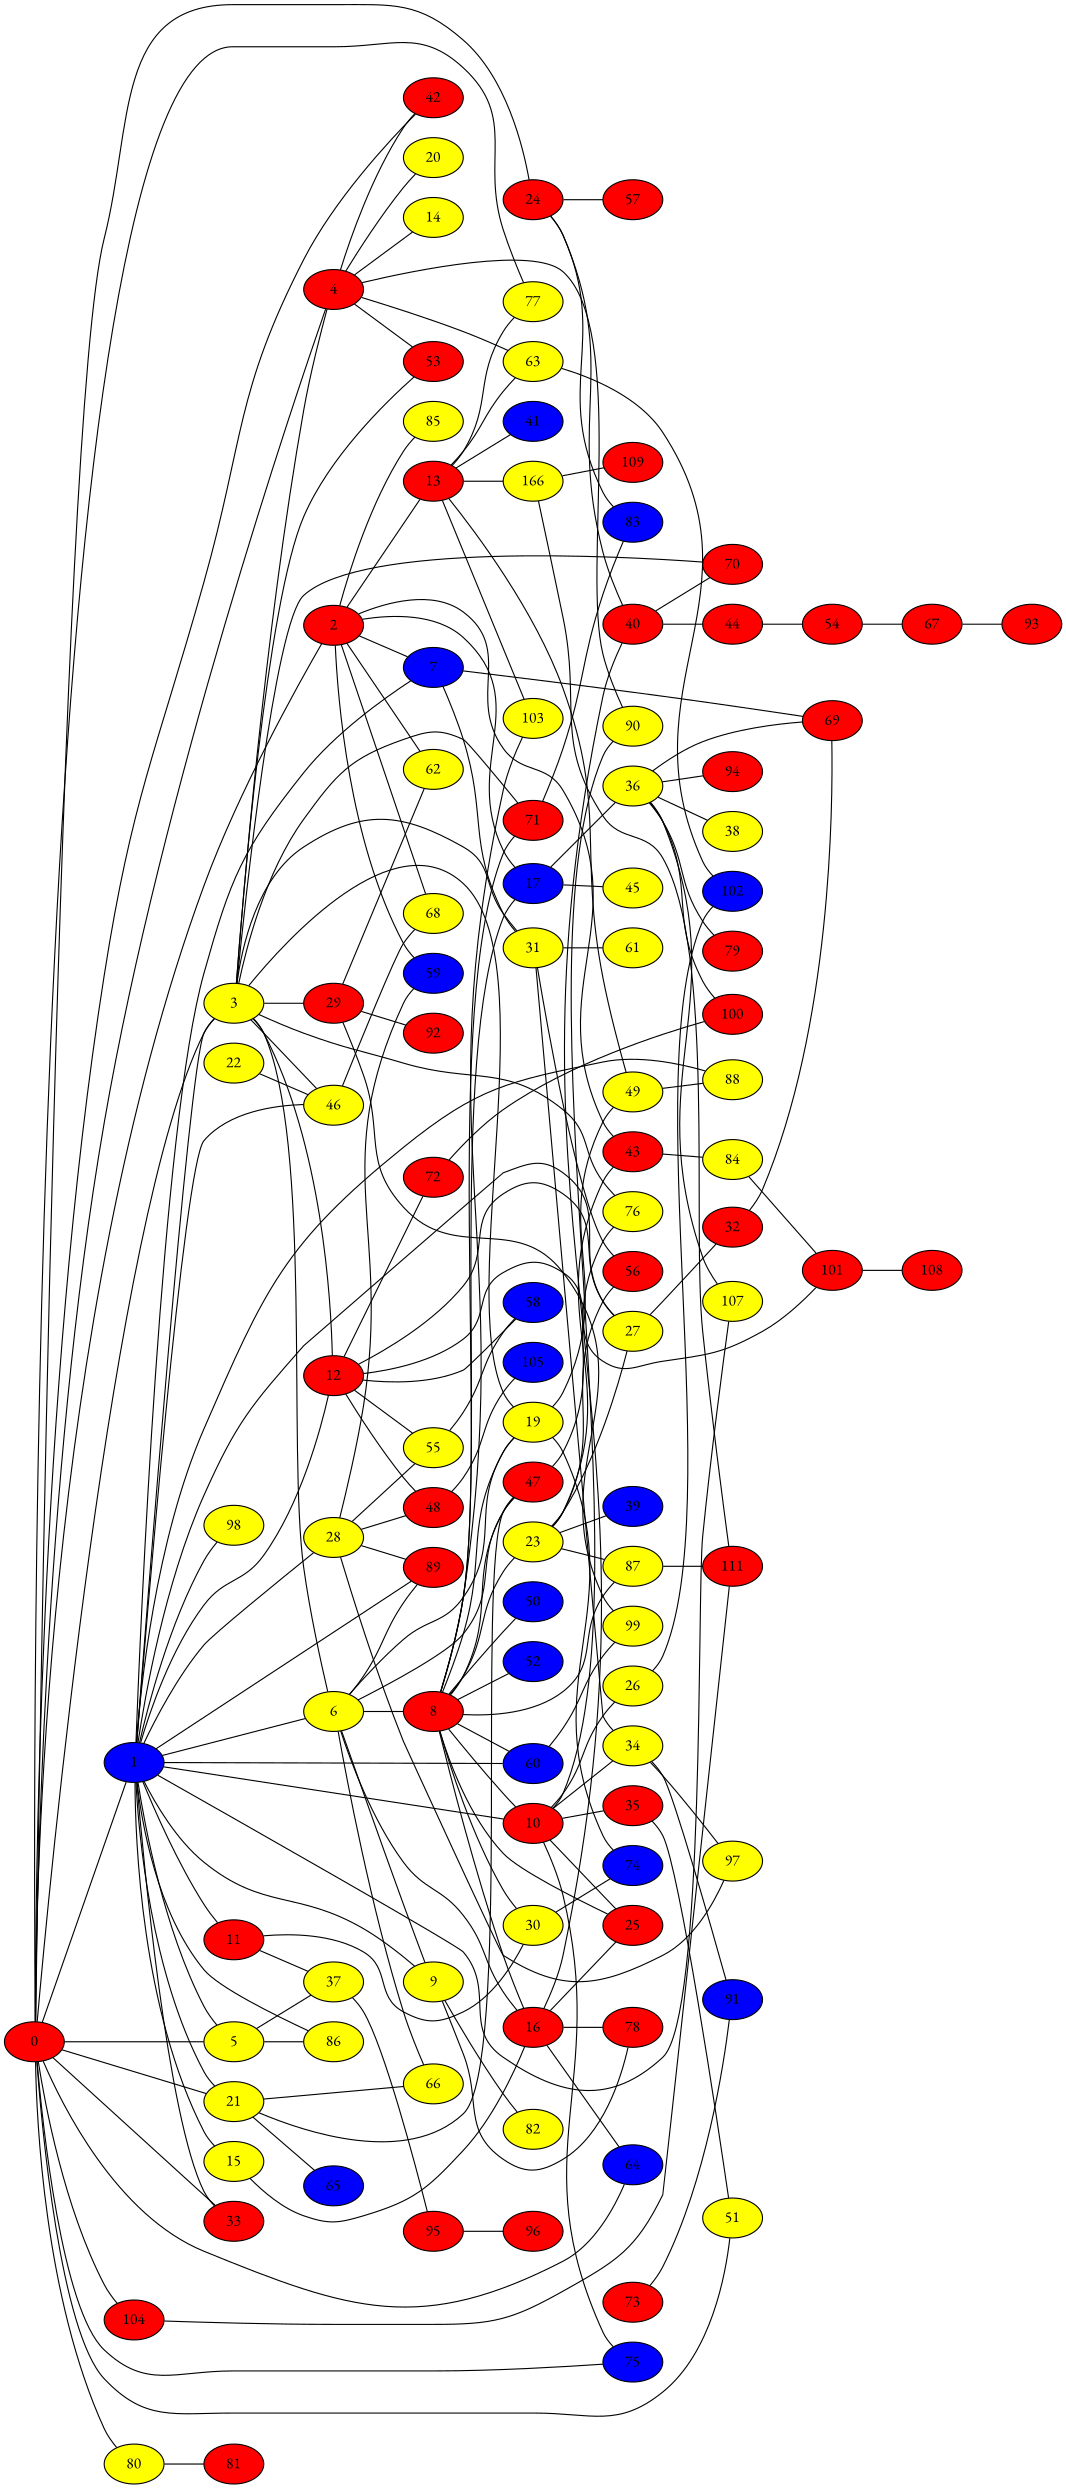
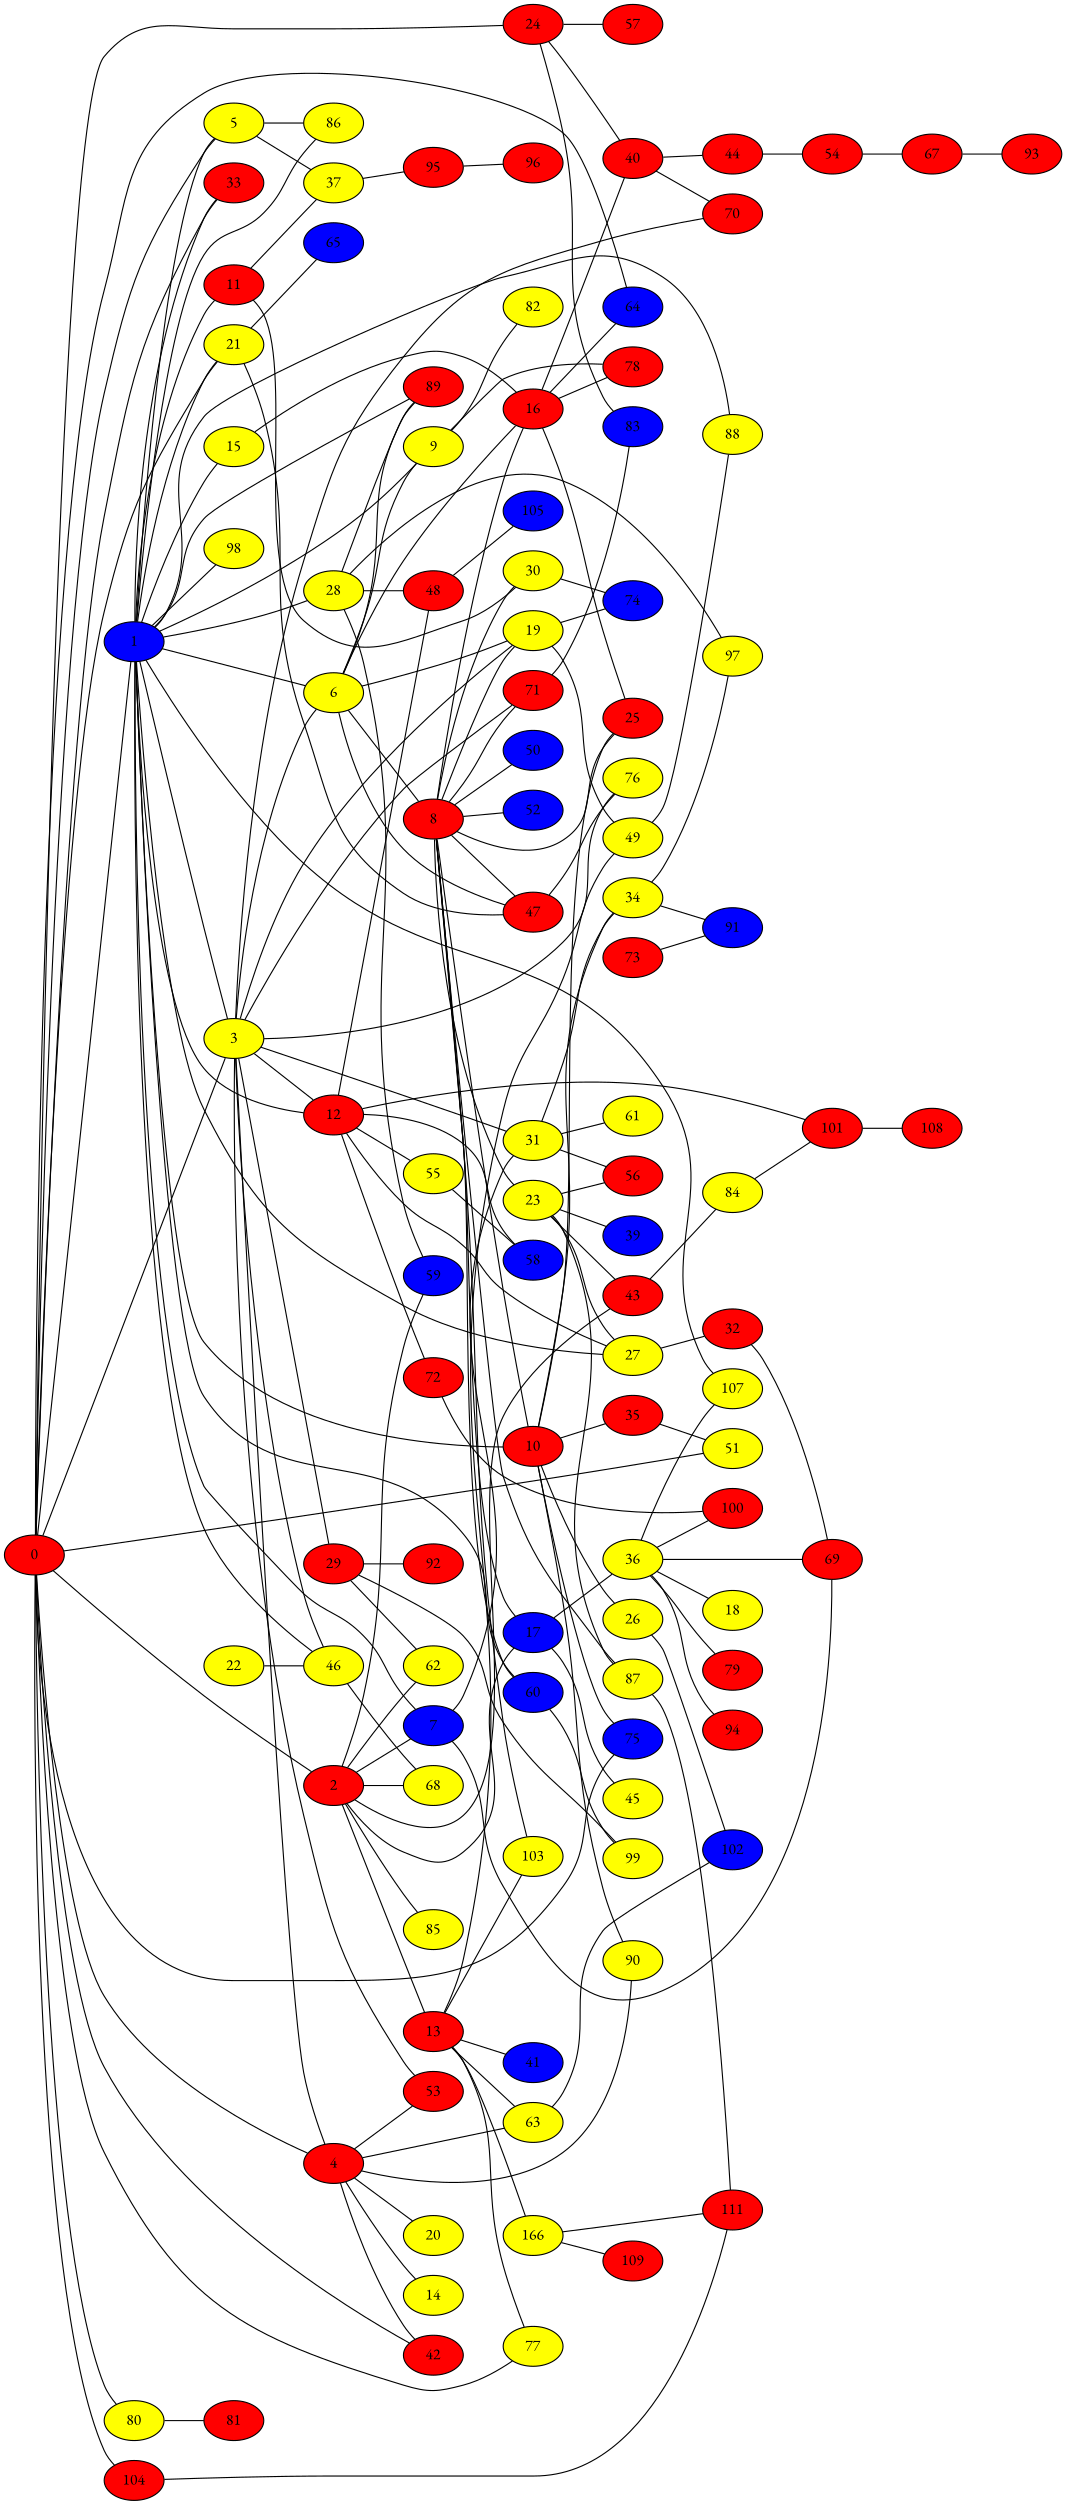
(733, 831) -> (733, 1610)
(384, 1493) -> none
(433, 2084) -> none
